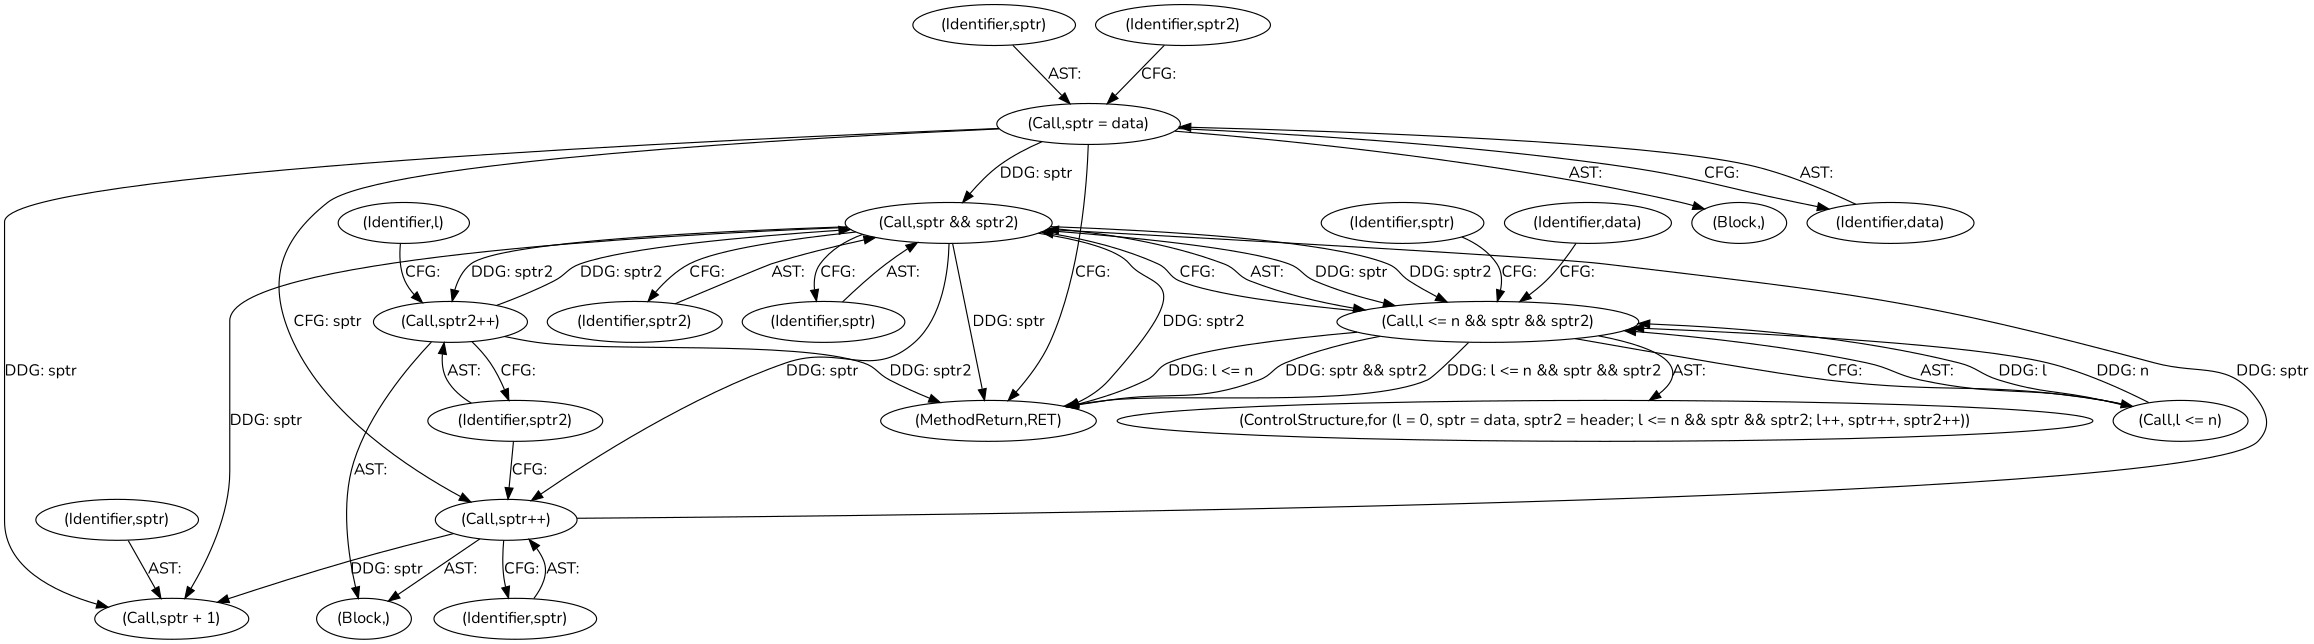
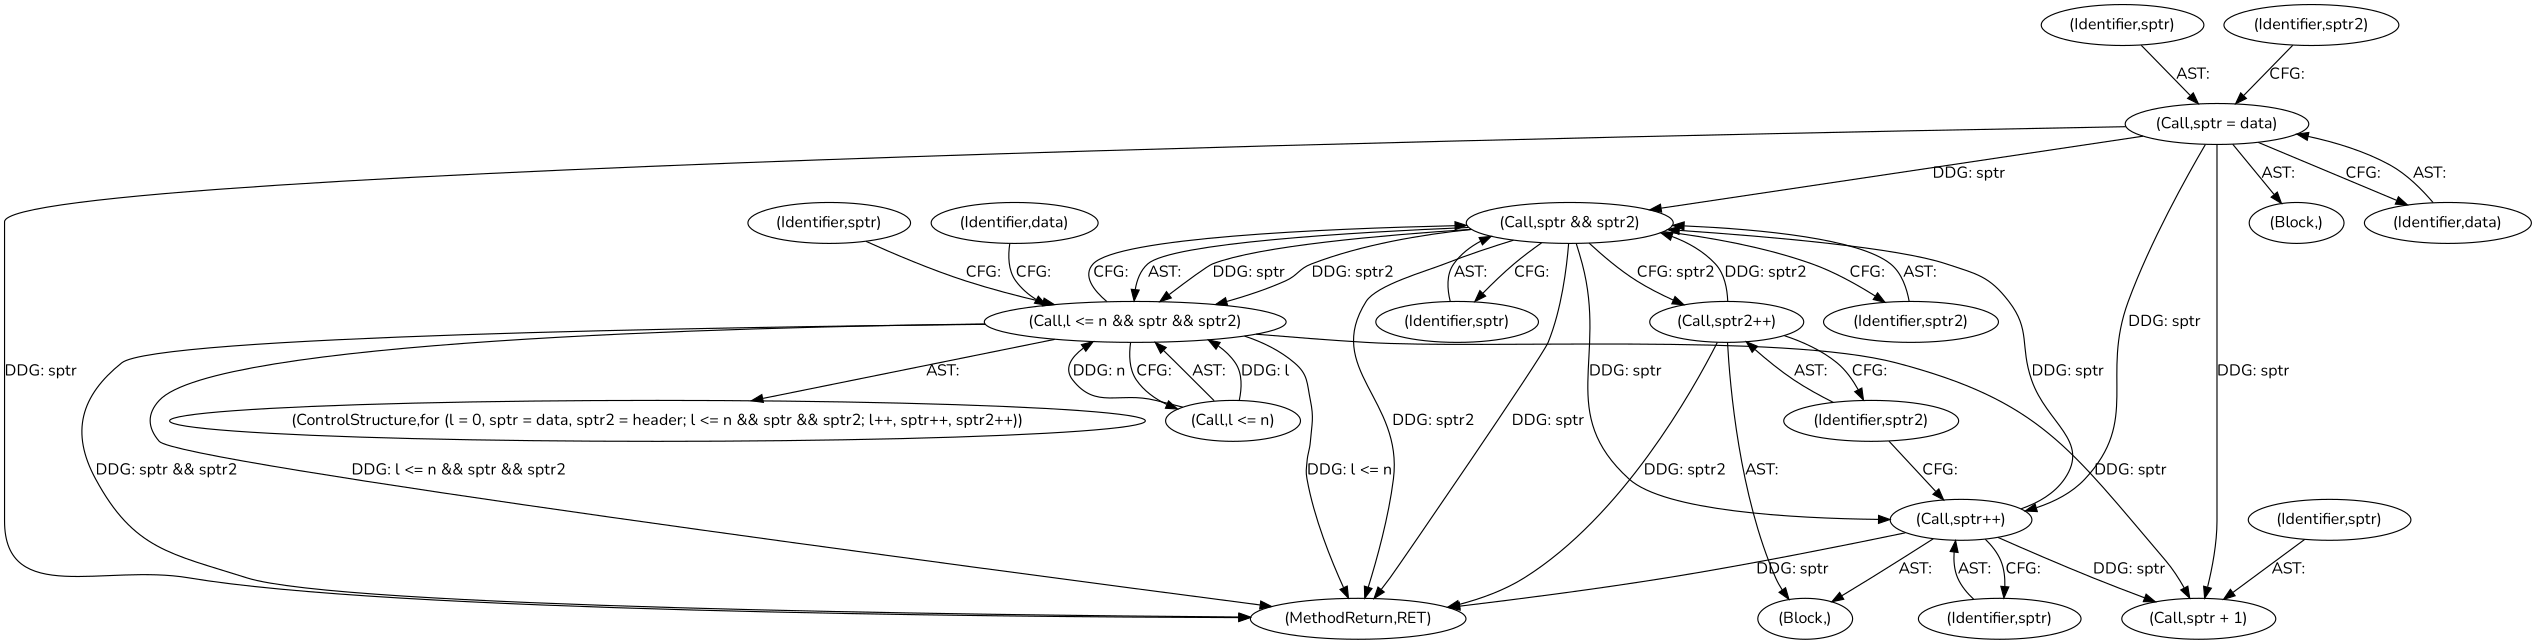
(404, 223) -> none
(417, 260) -> (1764, 347)
(512, 272) -> (1676, 272)
(1095, 272) -> (41, 371)
(328, 322) -> (2165, 322)
none -> (1683, 575)
